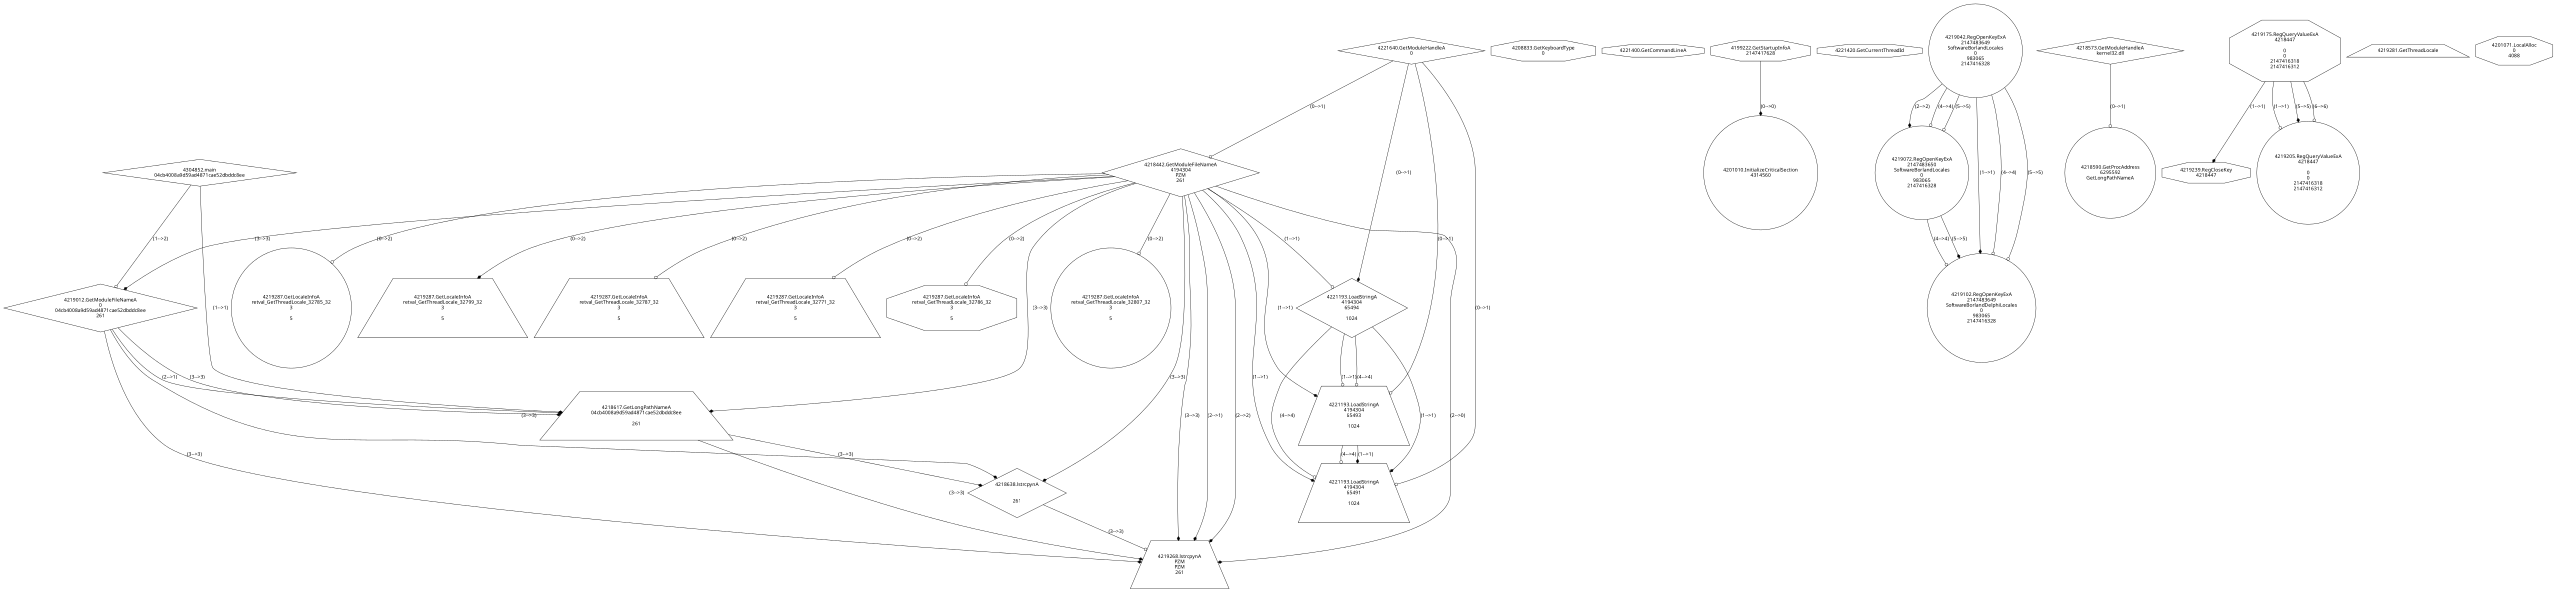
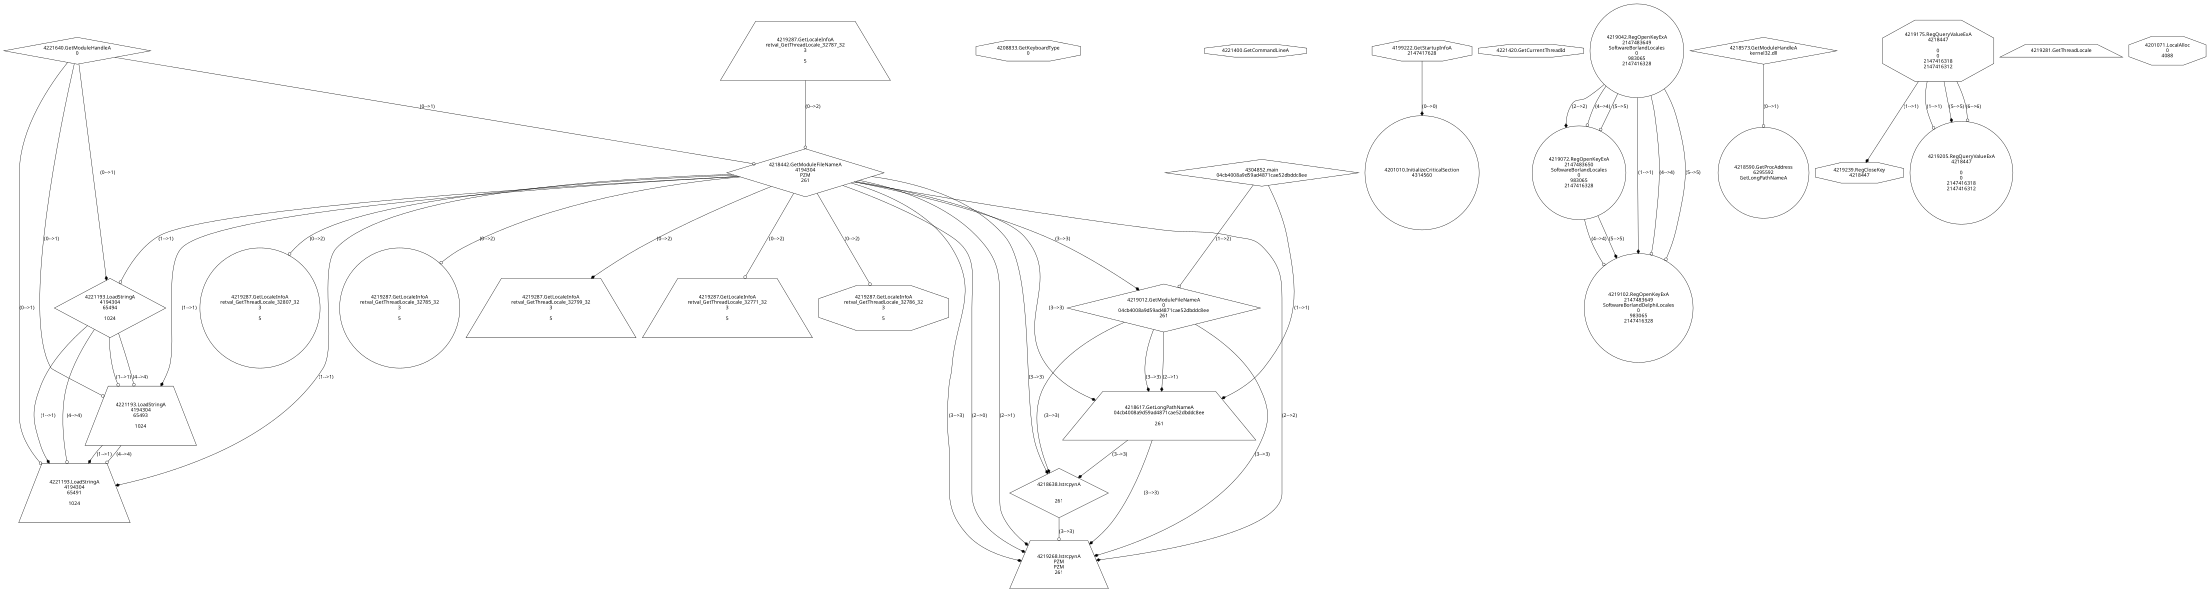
(876, 201) -> (805, 113)
